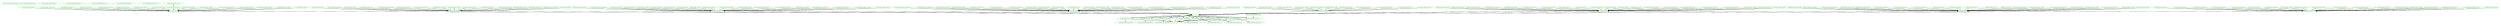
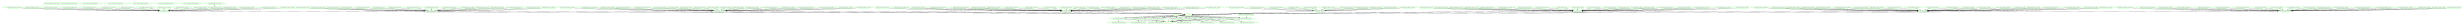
(1710, 7) -> none
